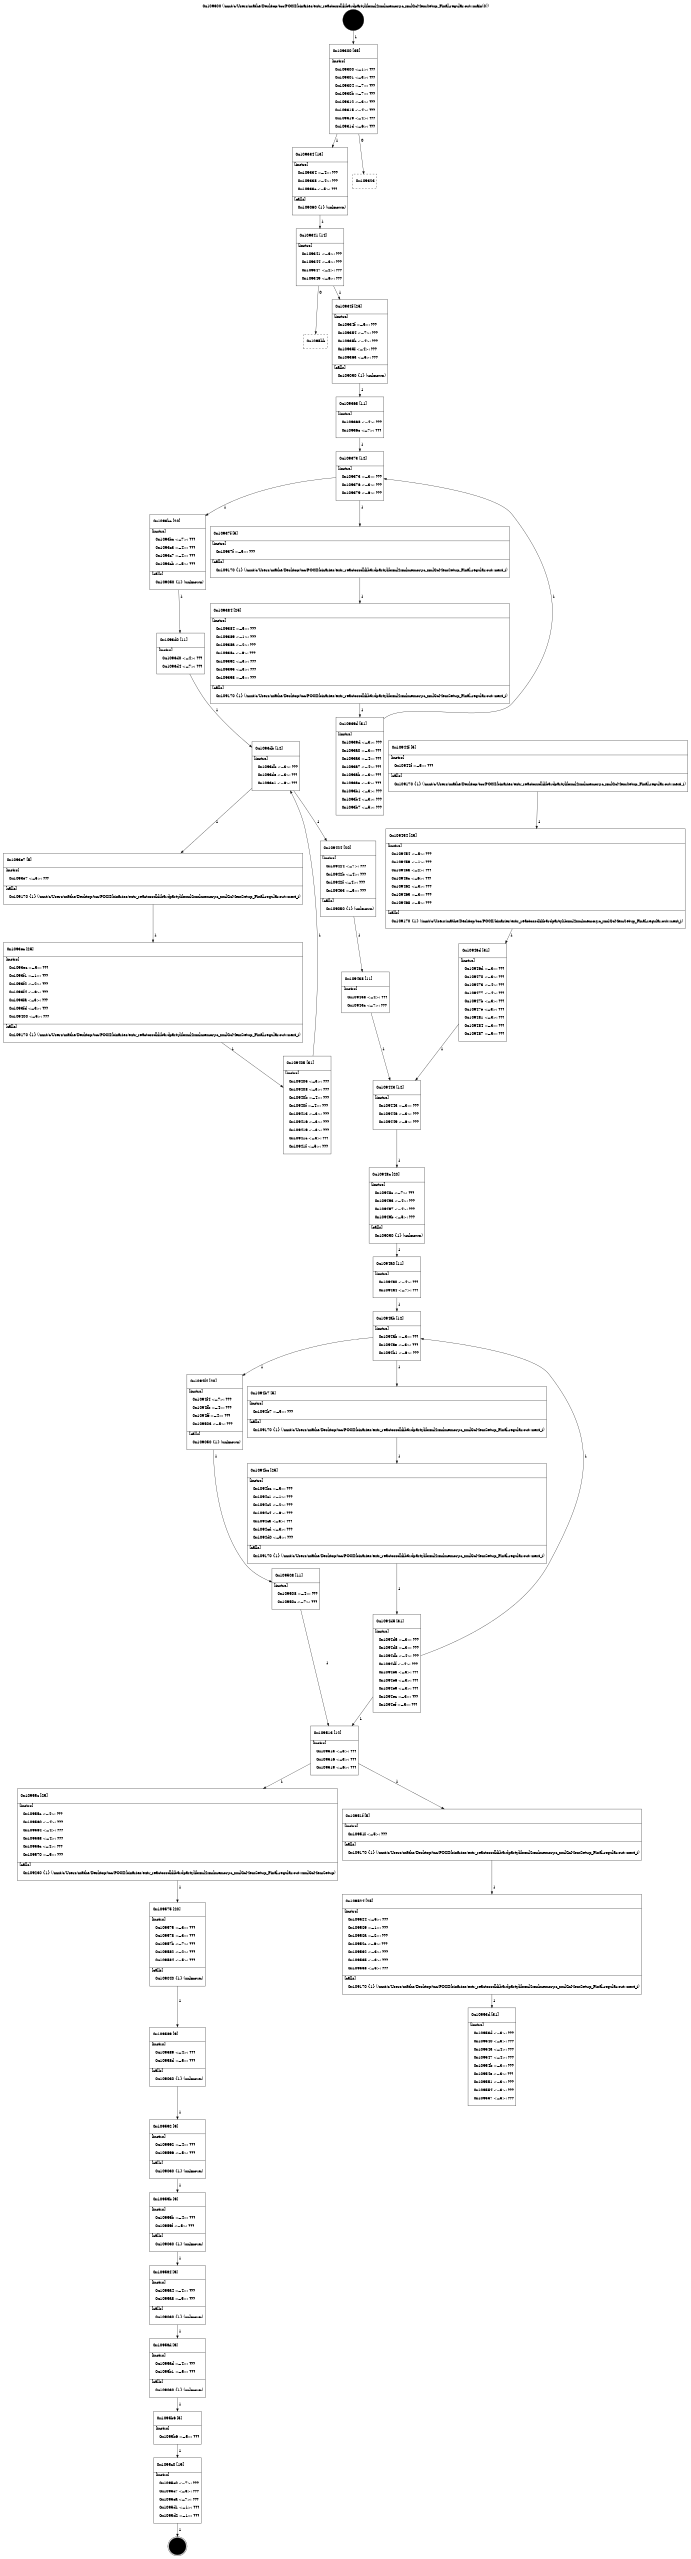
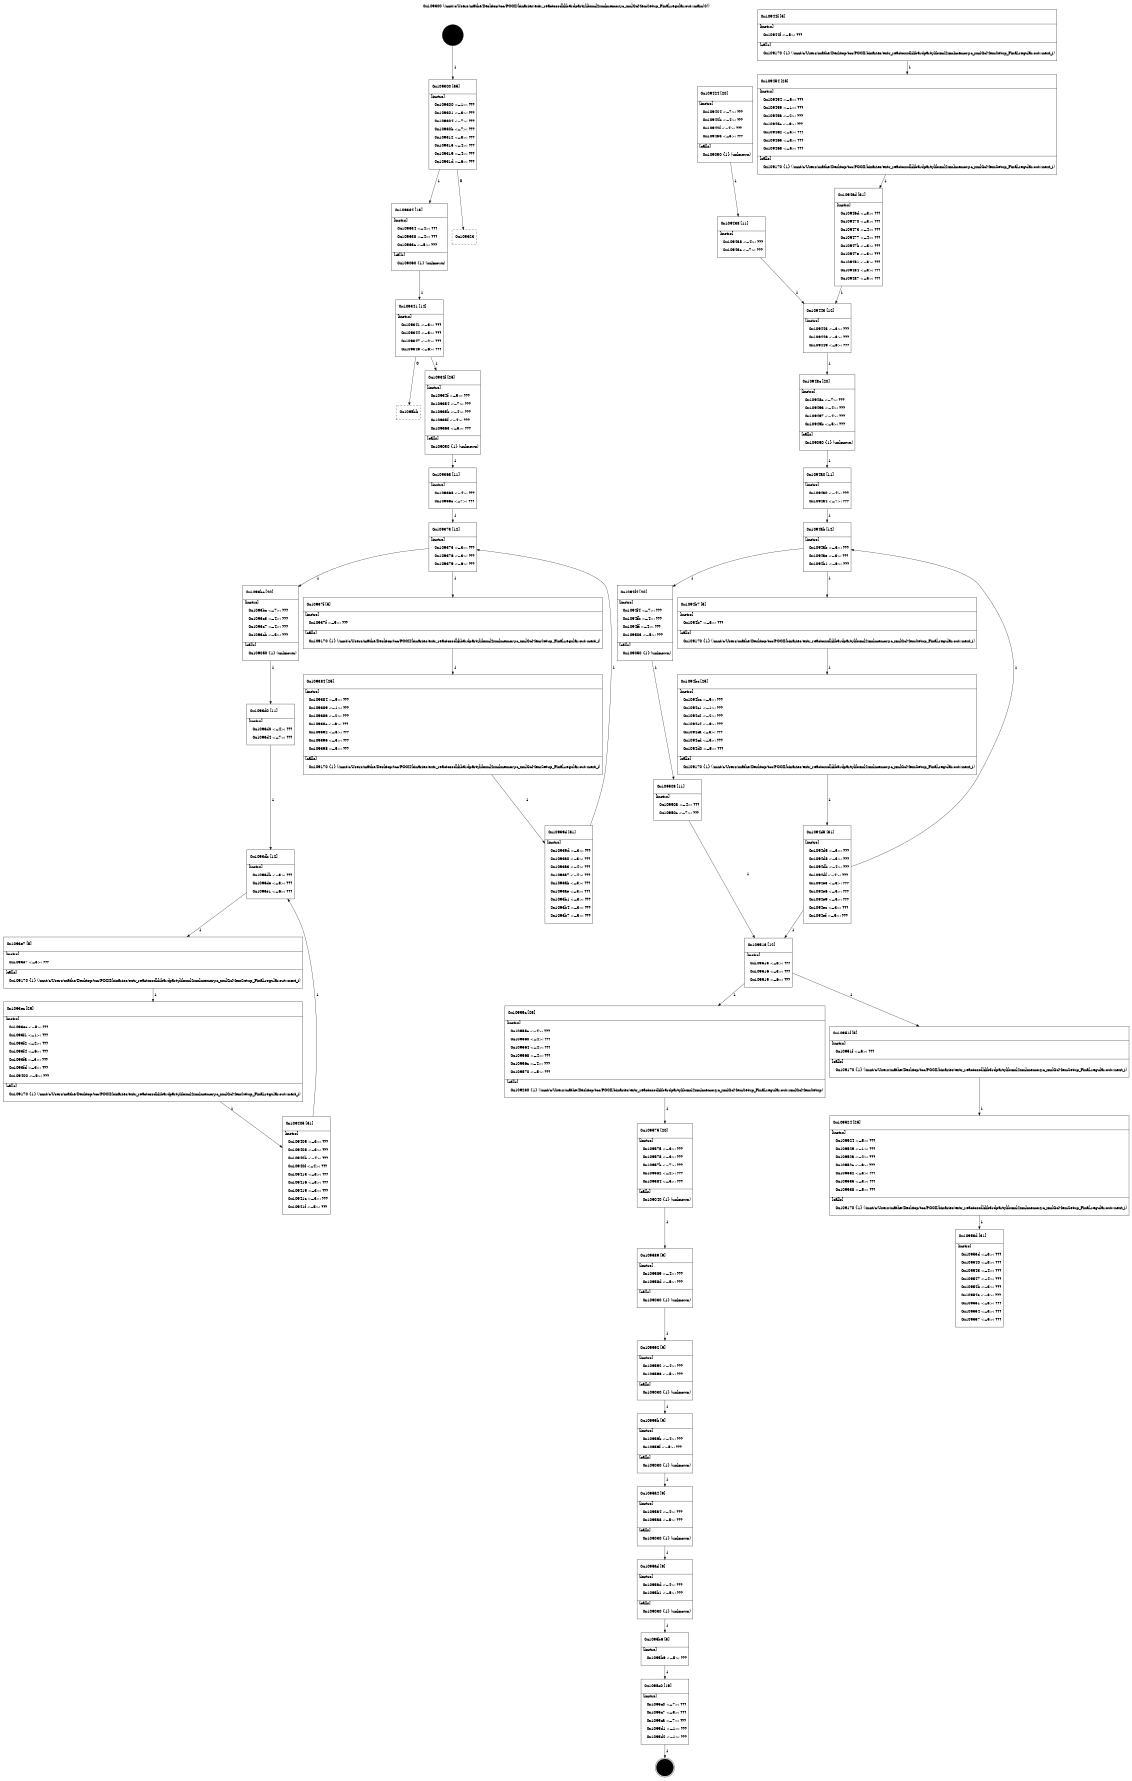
(310, 814) -> none
